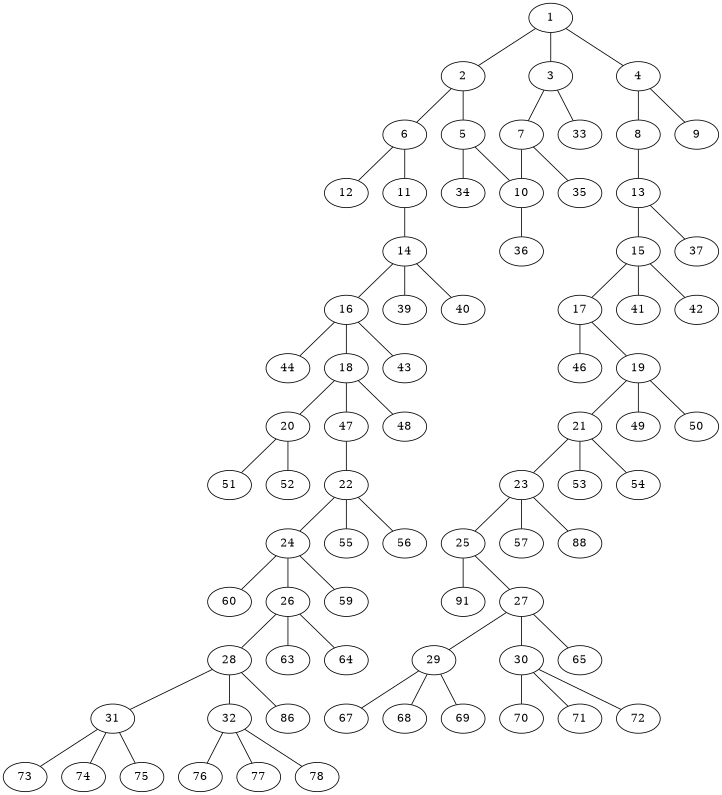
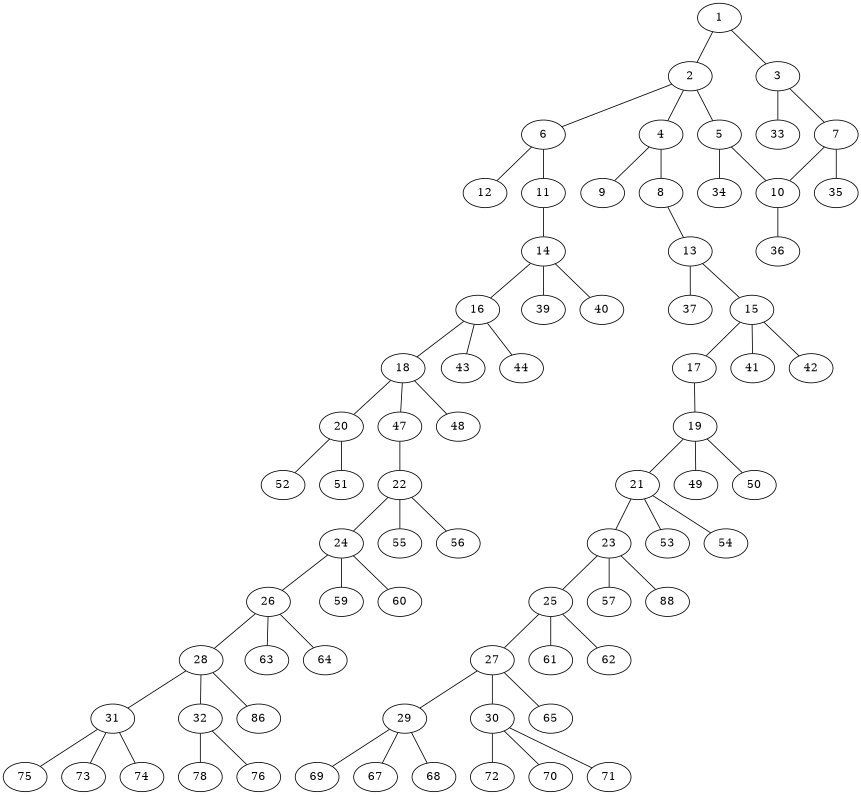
(595, 47) -> (676, 105)
(580, 368) -> none
(463, 602) -> (551, 660)
none -> (609, 660)
(259, 777) -> none
